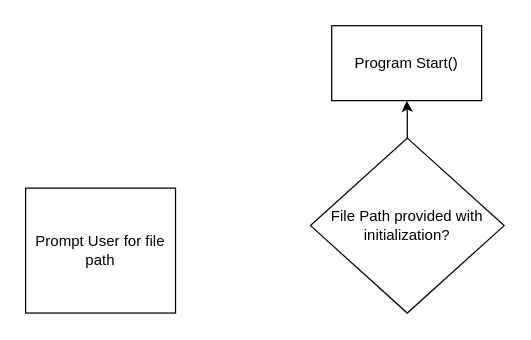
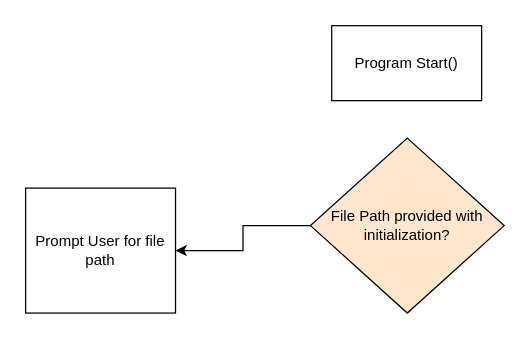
(408, 124) -> (243, 234)
(408, 226) -> (408, 226)
